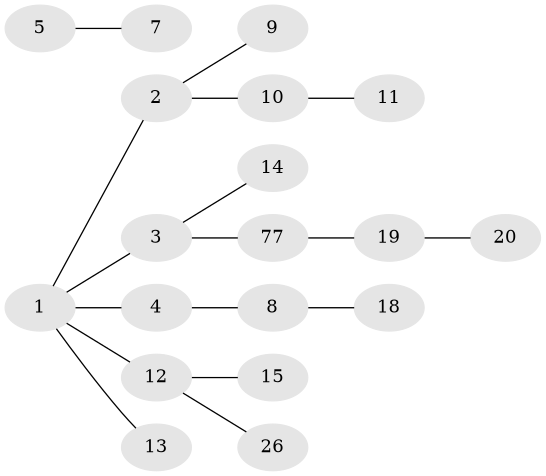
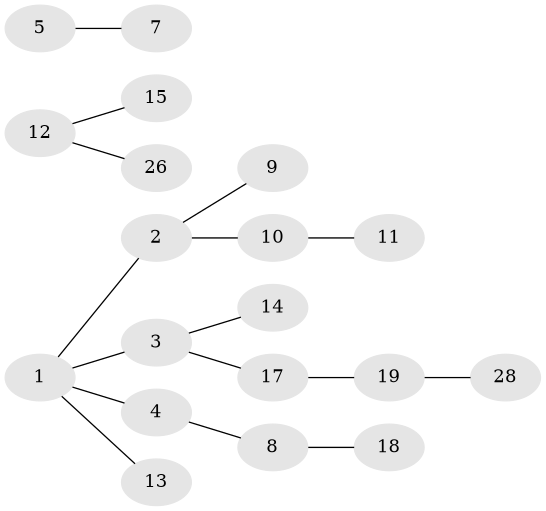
(273, 238) -> (273, 378)
(506, 238) -> (506, 378)
(98, 343) -> none
